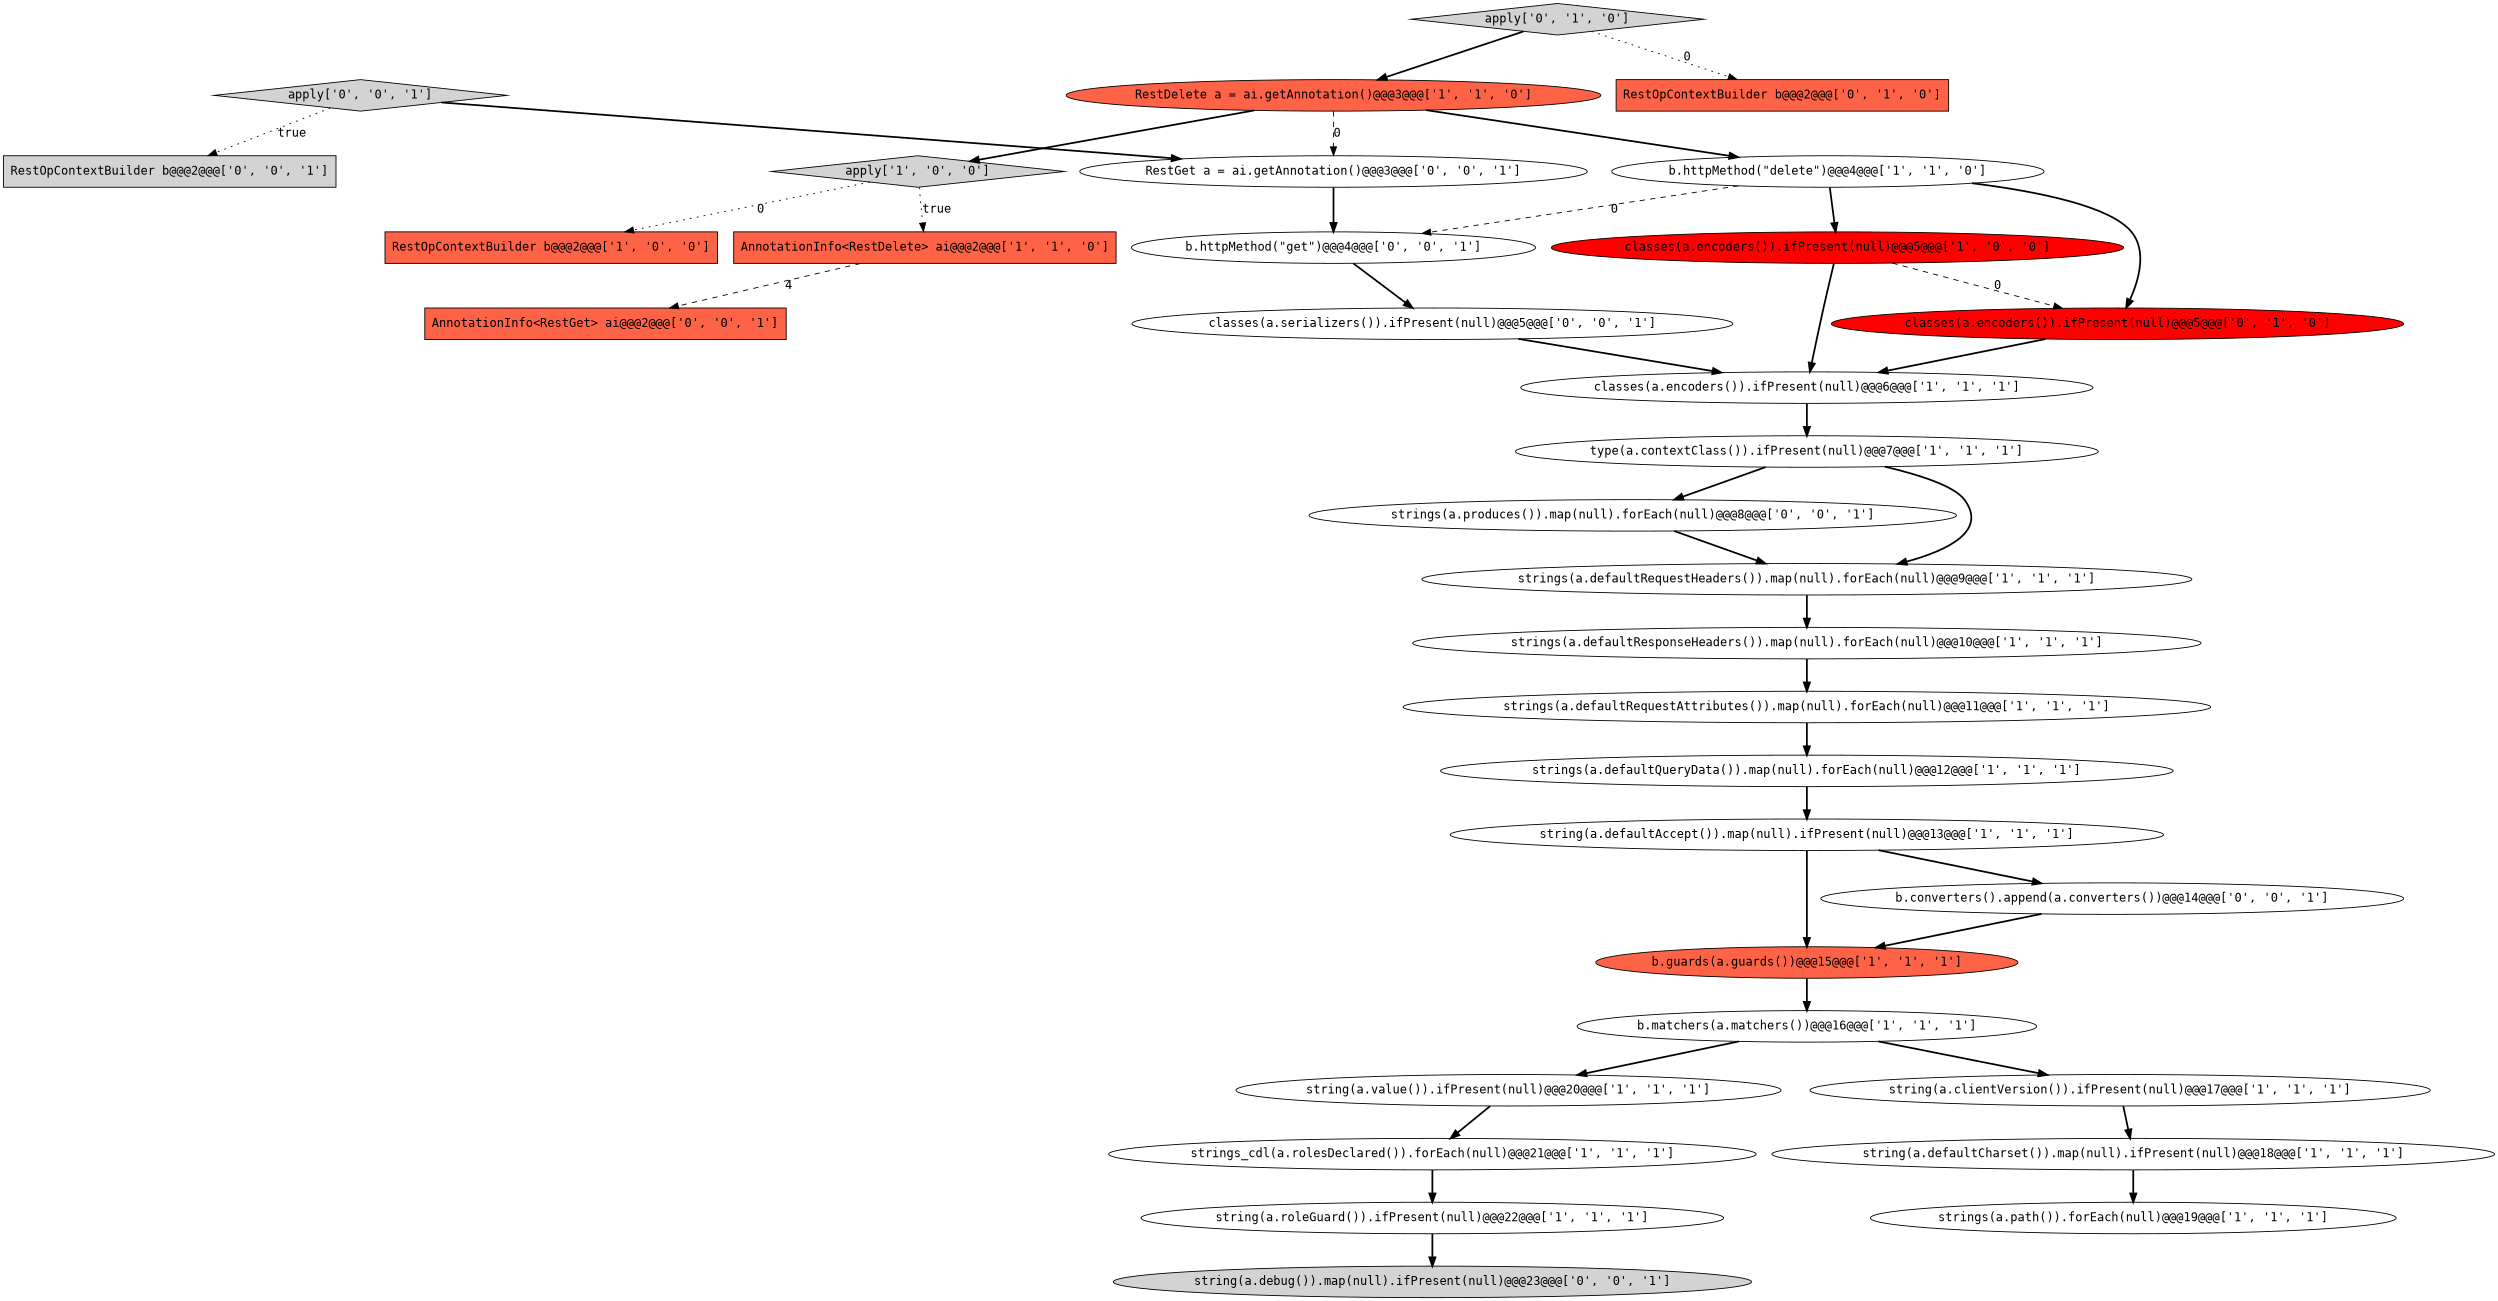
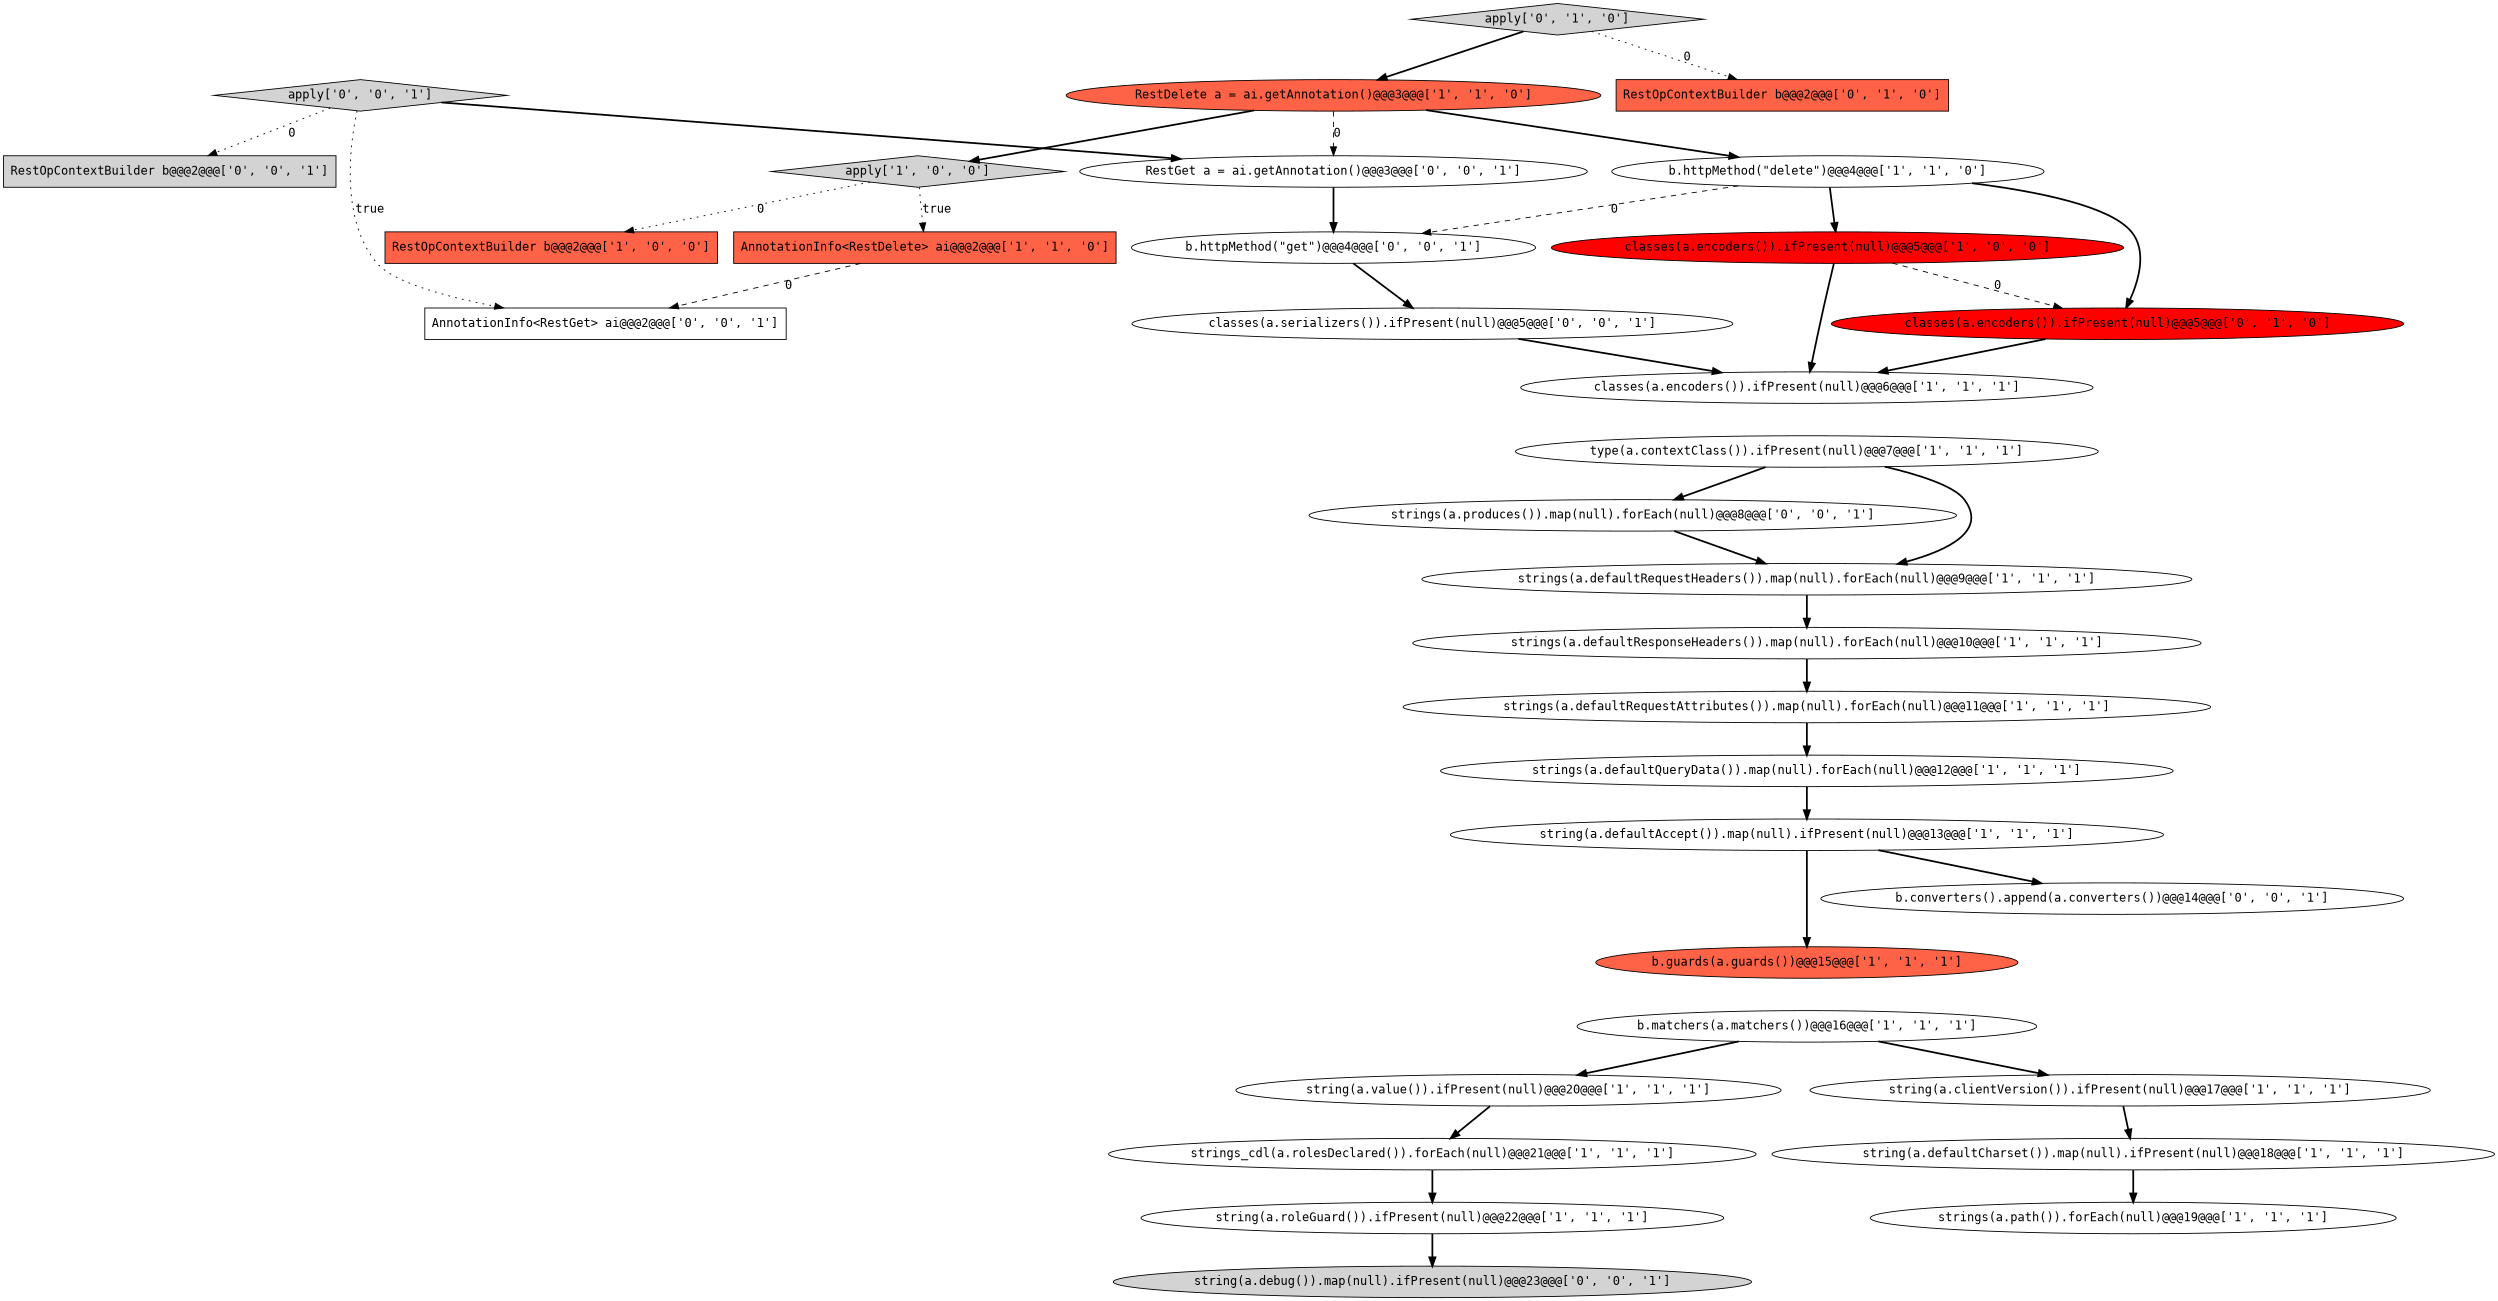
(292, 133) -> (292, 133)
none -> (368, 250)
(789, 286) -> (789, 286)
(606, 324) -> (606, 324)
(1807, 415) -> none
(1963, 930) -> none
(1807, 990) -> none
